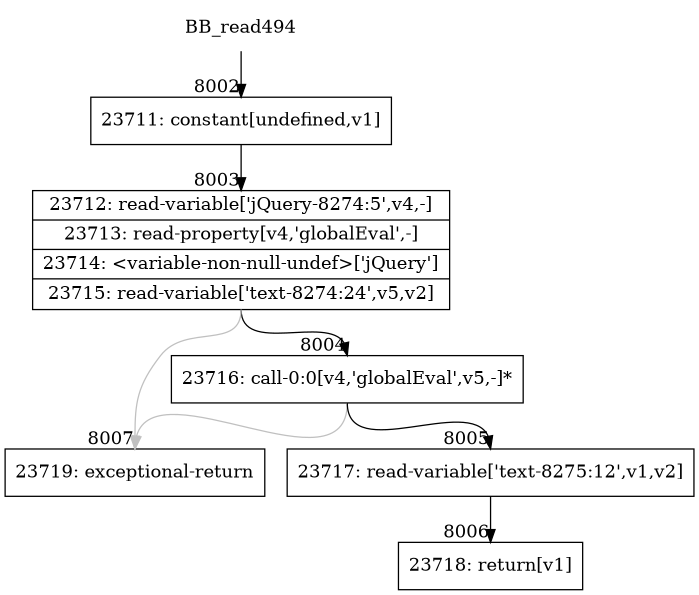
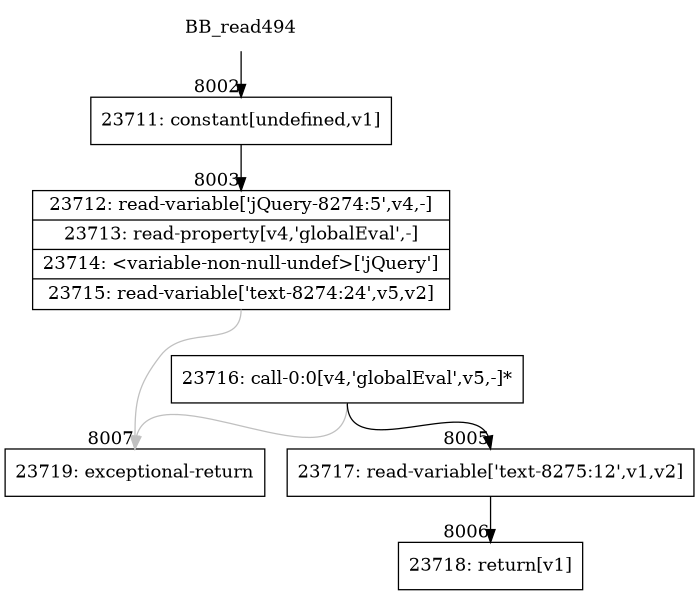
(288, 333) -> none
